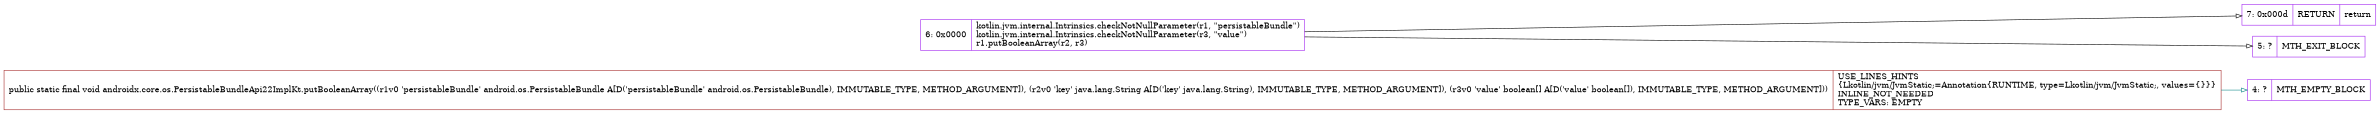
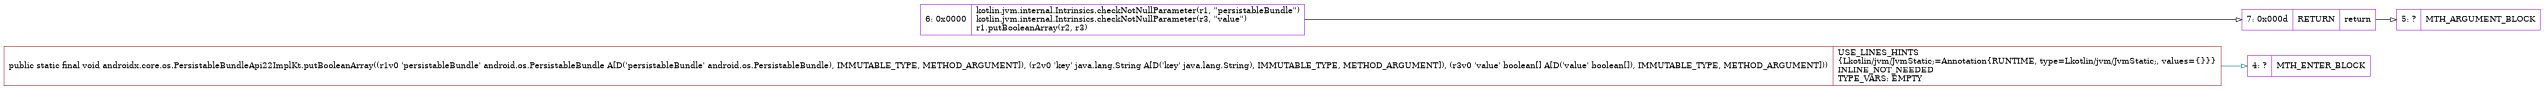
(1776, 41) -> (2383, 20)
(2321, 46) -> (2481, 19)
(2321, 90) -> (2321, 66)
